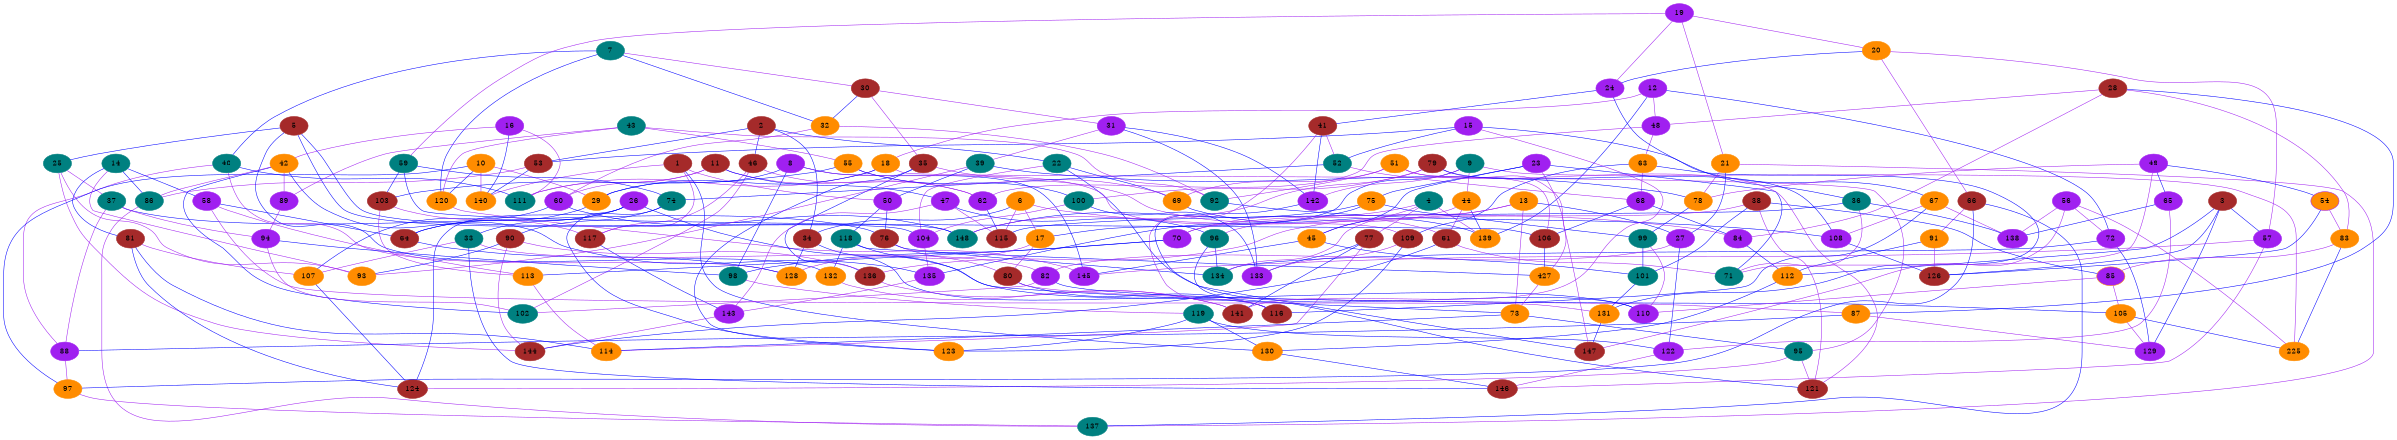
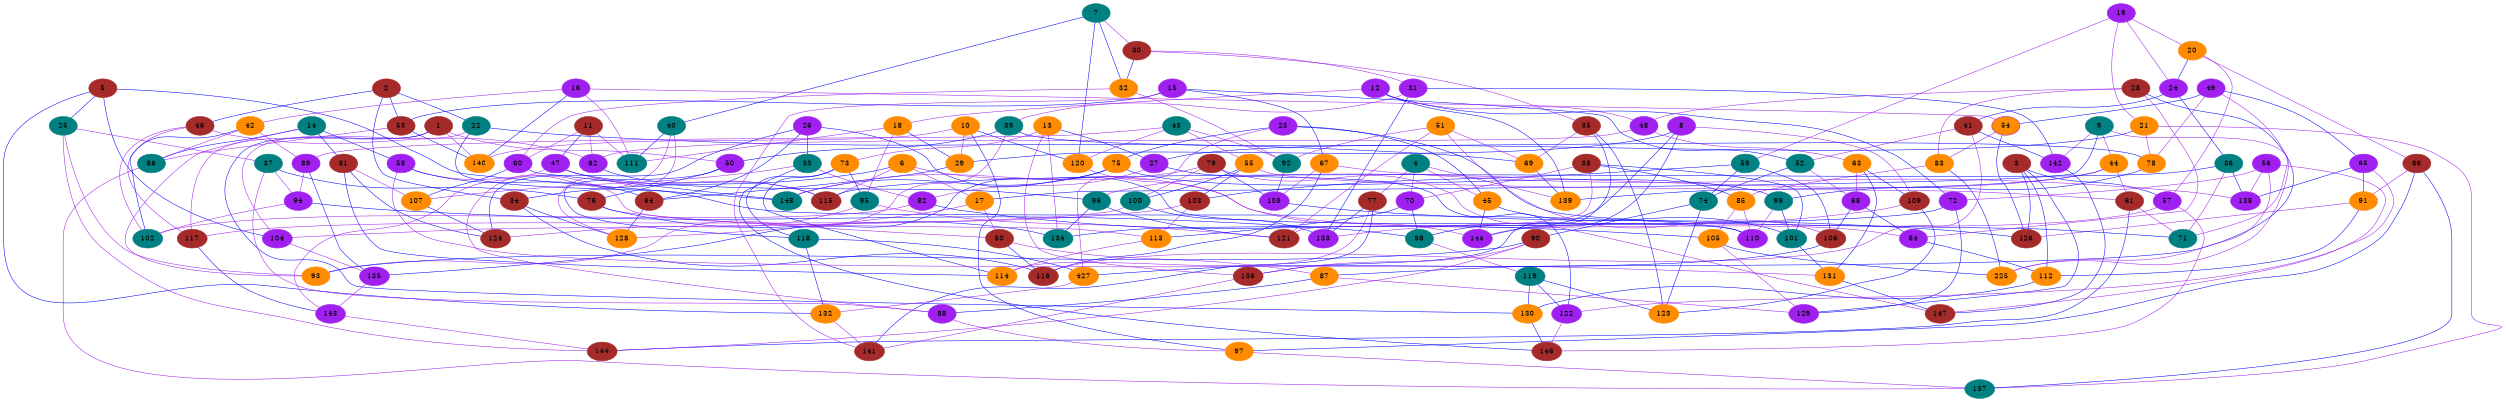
none -> (1293, 101)
none -> (2364, 184)
(560, 244) -> (328, 220)
(2111, 276) -> (1741, 201)
(1534, 290) -> (957, 298)
